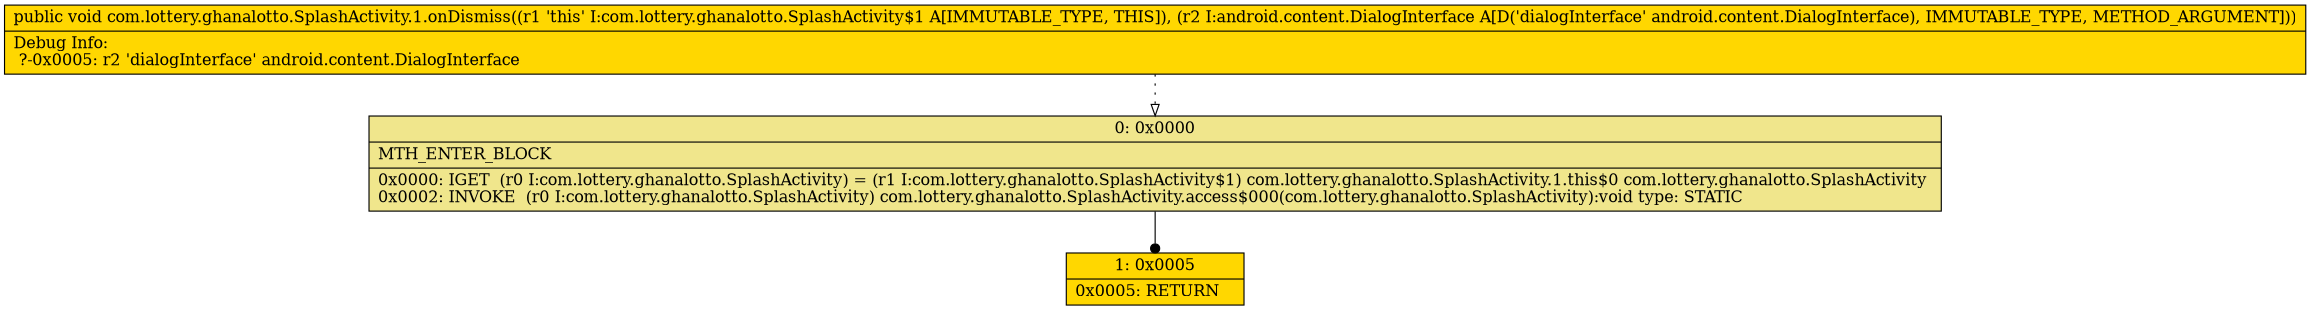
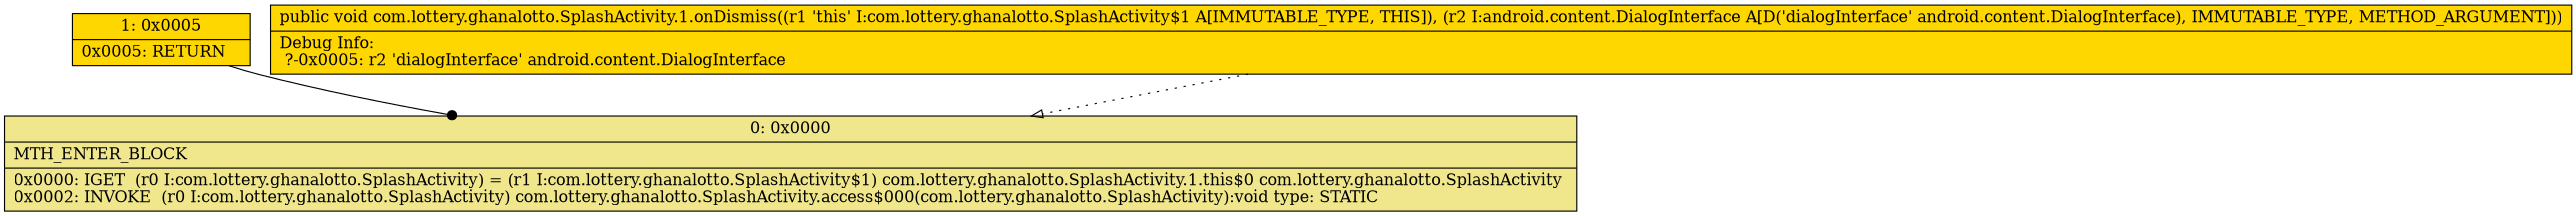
(1155, 228) -> (338, 93)
